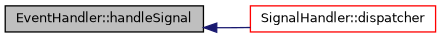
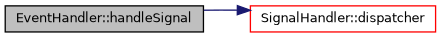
(234, 28) -> (220, 10)
